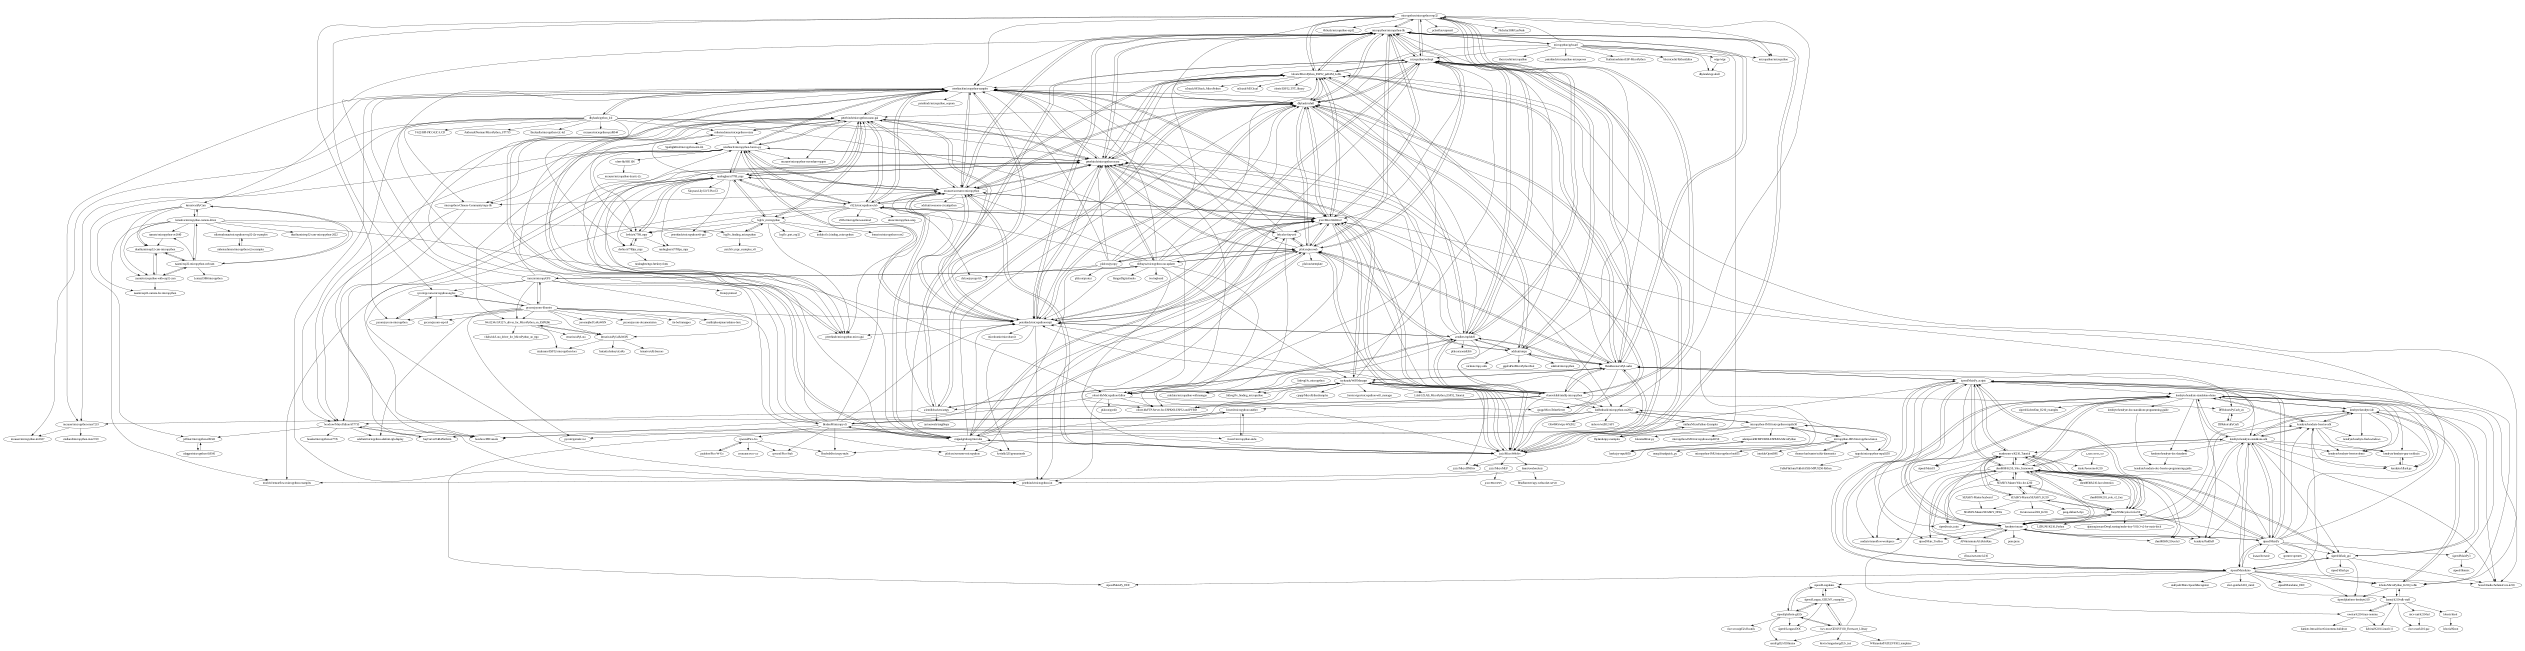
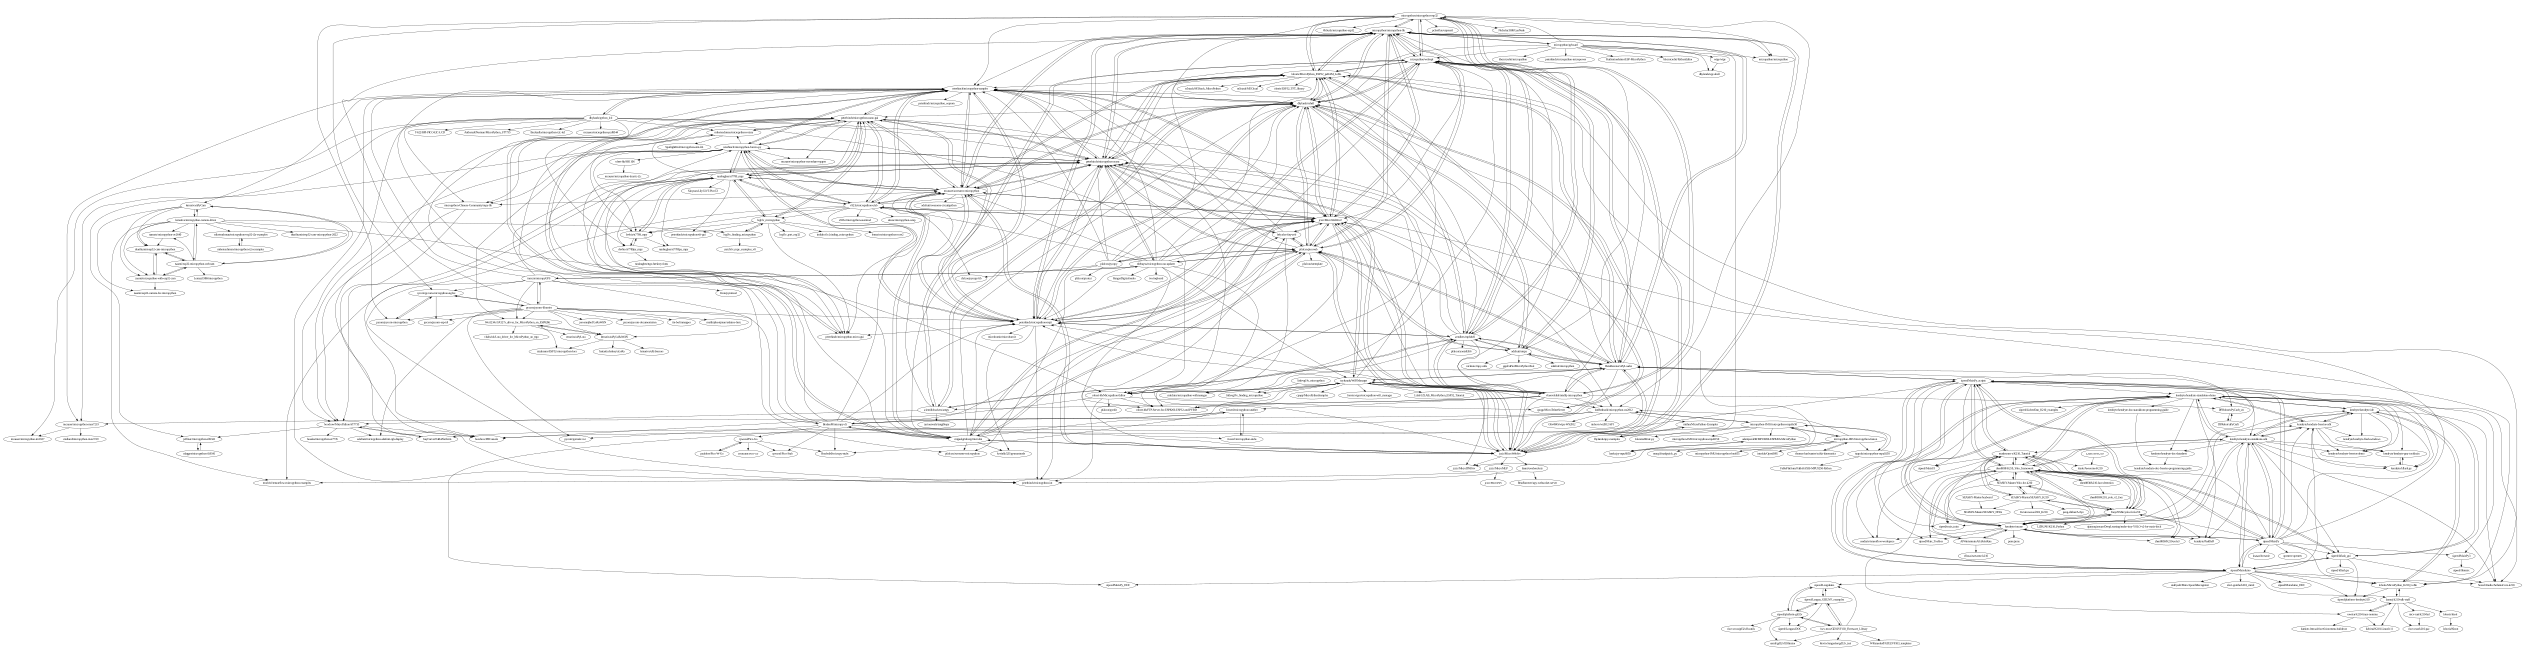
(736, 139) -> (740, 141)
